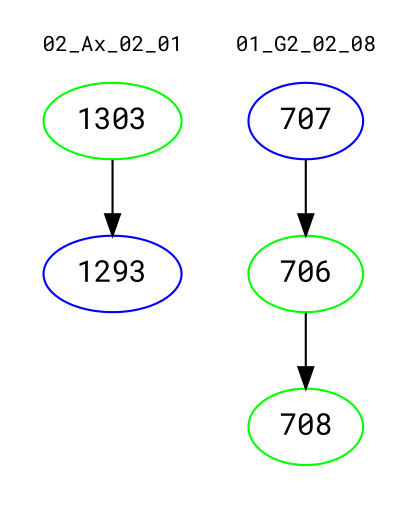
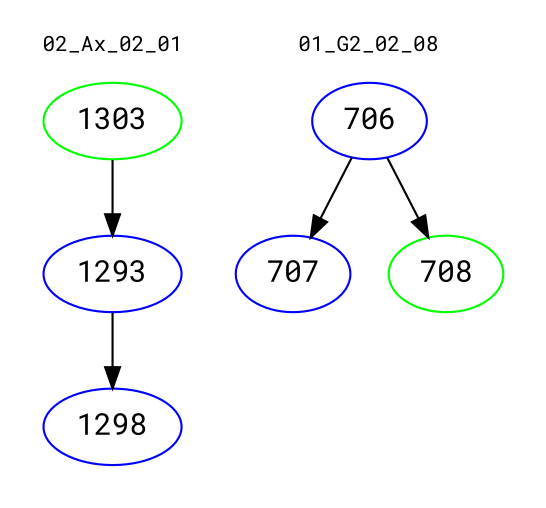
(306, 187) -> (336, 188)
(306, 274) -> (370, 121)
none -> (113, 427)
